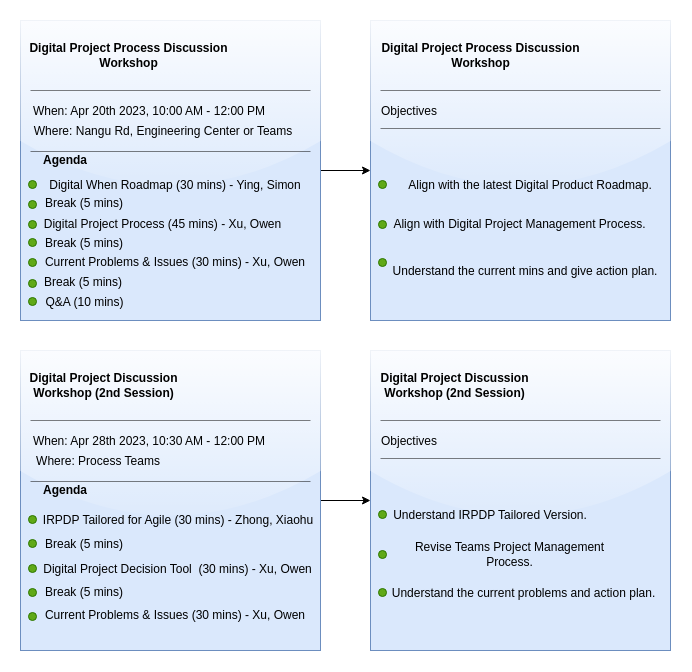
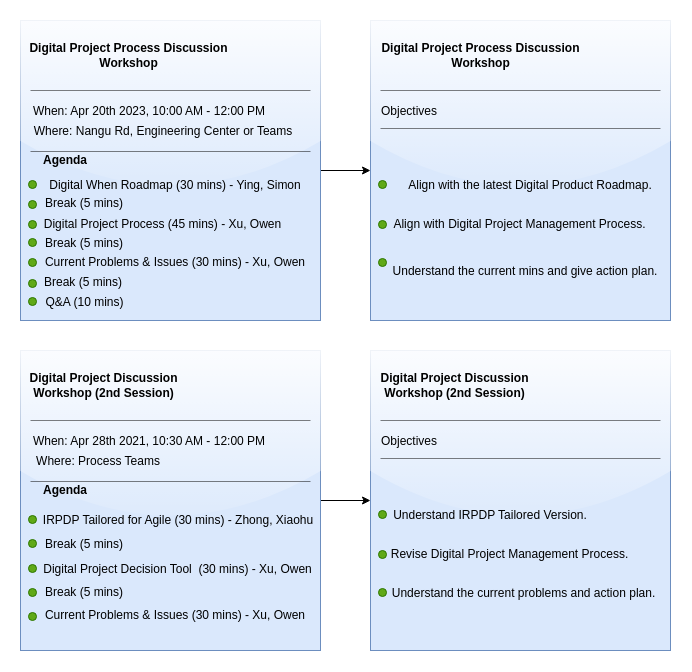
(150, 442) -> (150, 442)
(510, 555) -> (510, 555)
